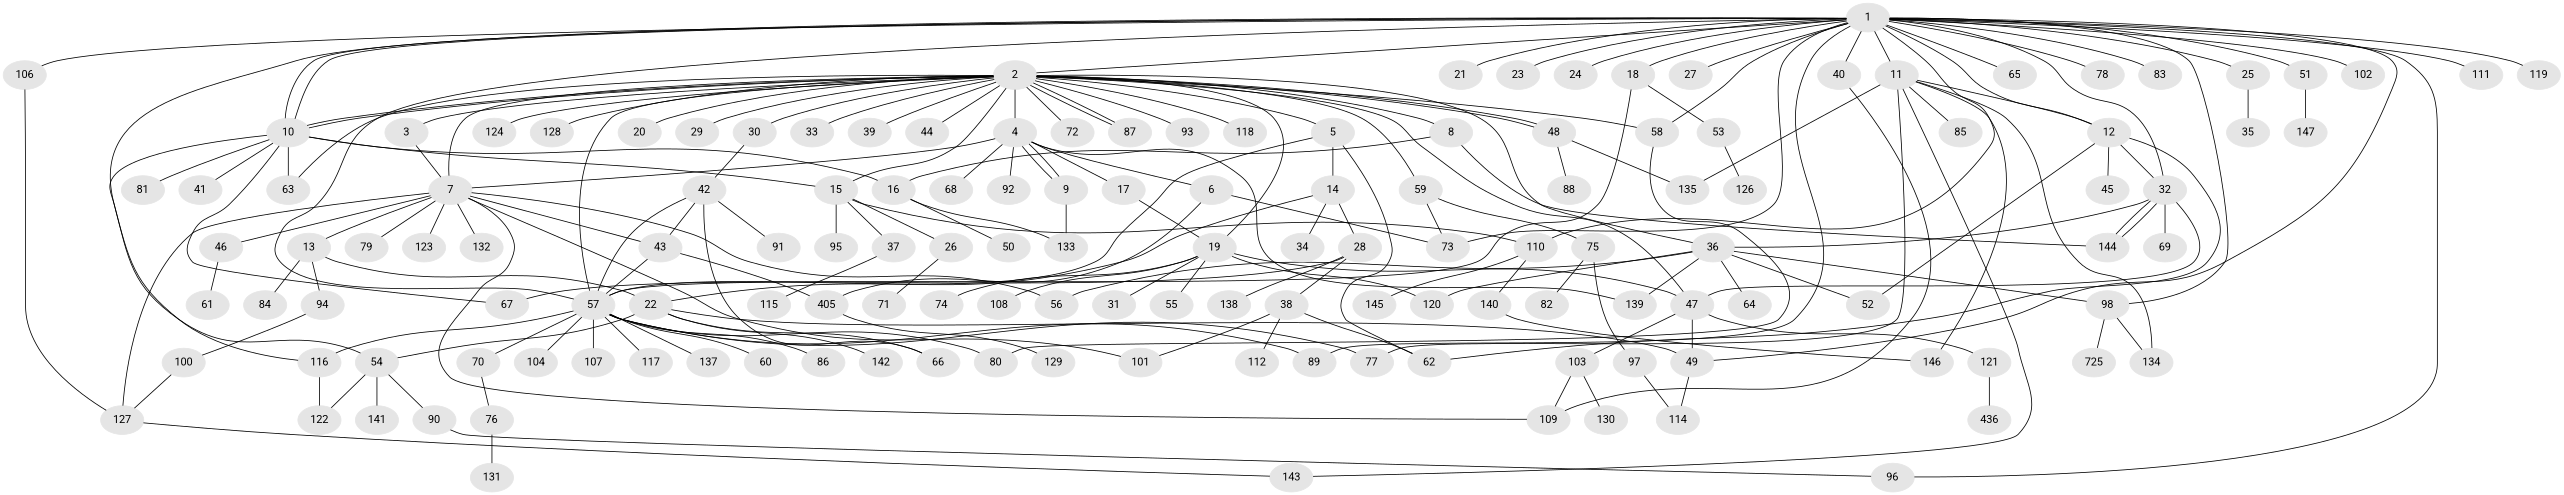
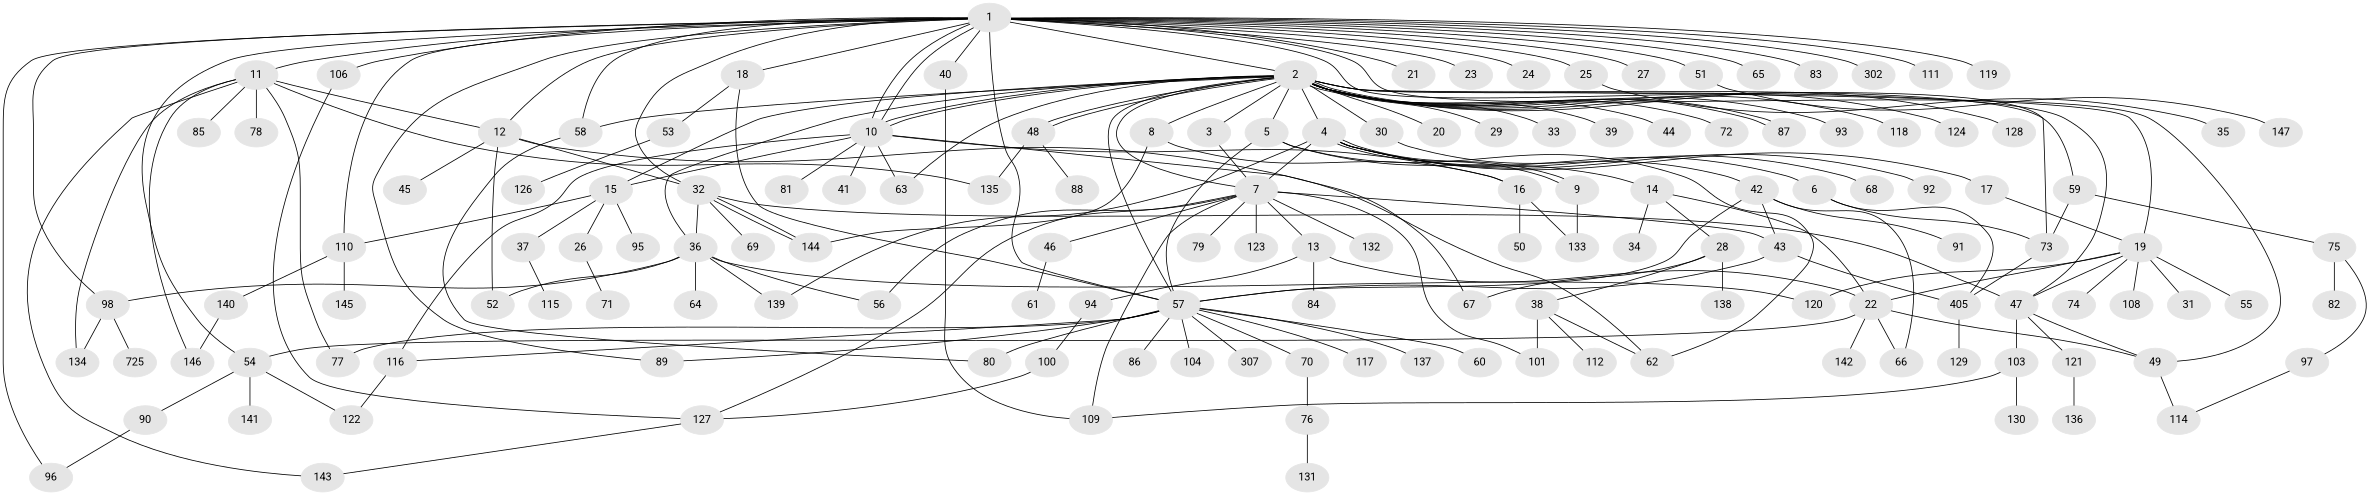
(2037, 51) -> (256, 104)
(2363, 75) -> (1874, 75)
none -> (1988, 279)
none -> (1991, 284)
(593, 363) -> (1250, 363)
(1989, 420) -> (2074, 420)
